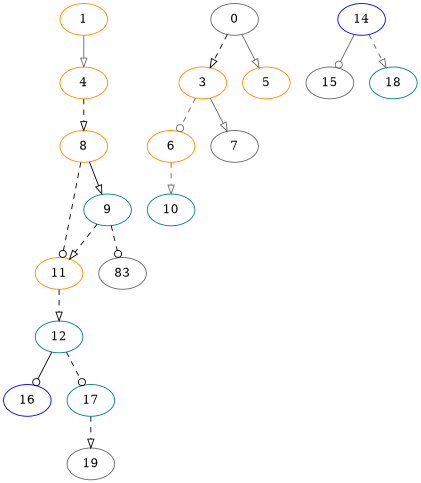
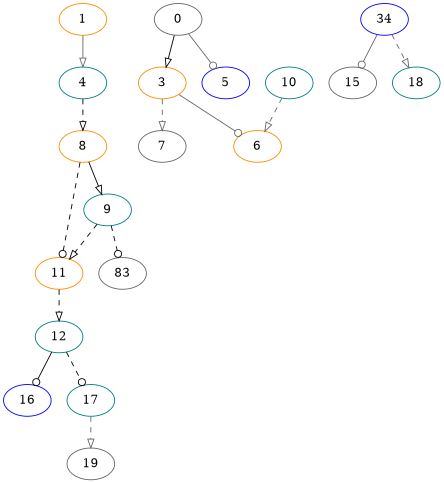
(362, 19) -> (385, 19)
(221, 47) -> (171, 47)
(248, 47) -> (200, 48)
(84, 83) -> (83, 83)
(266, 83) -> (226, 83)
(189, 111) -> (207, 113)
(217, 111) -> (162, 110)
(171, 174) -> (275, 111)
(91, 428) -> (91, 428)
